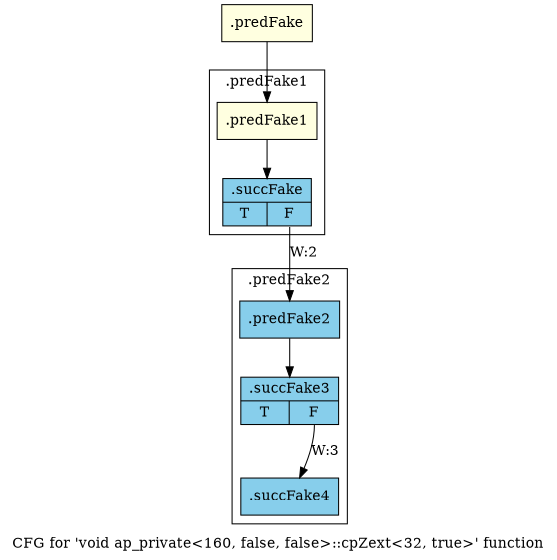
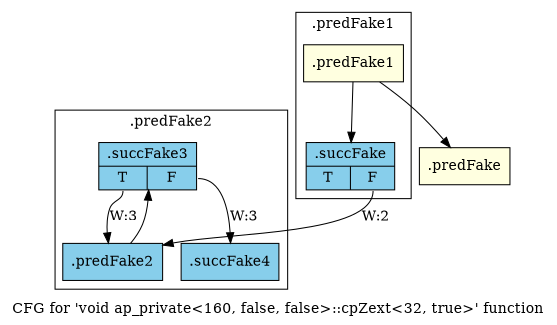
(267, 63) -> (418, 113)
none -> (109, 209)
